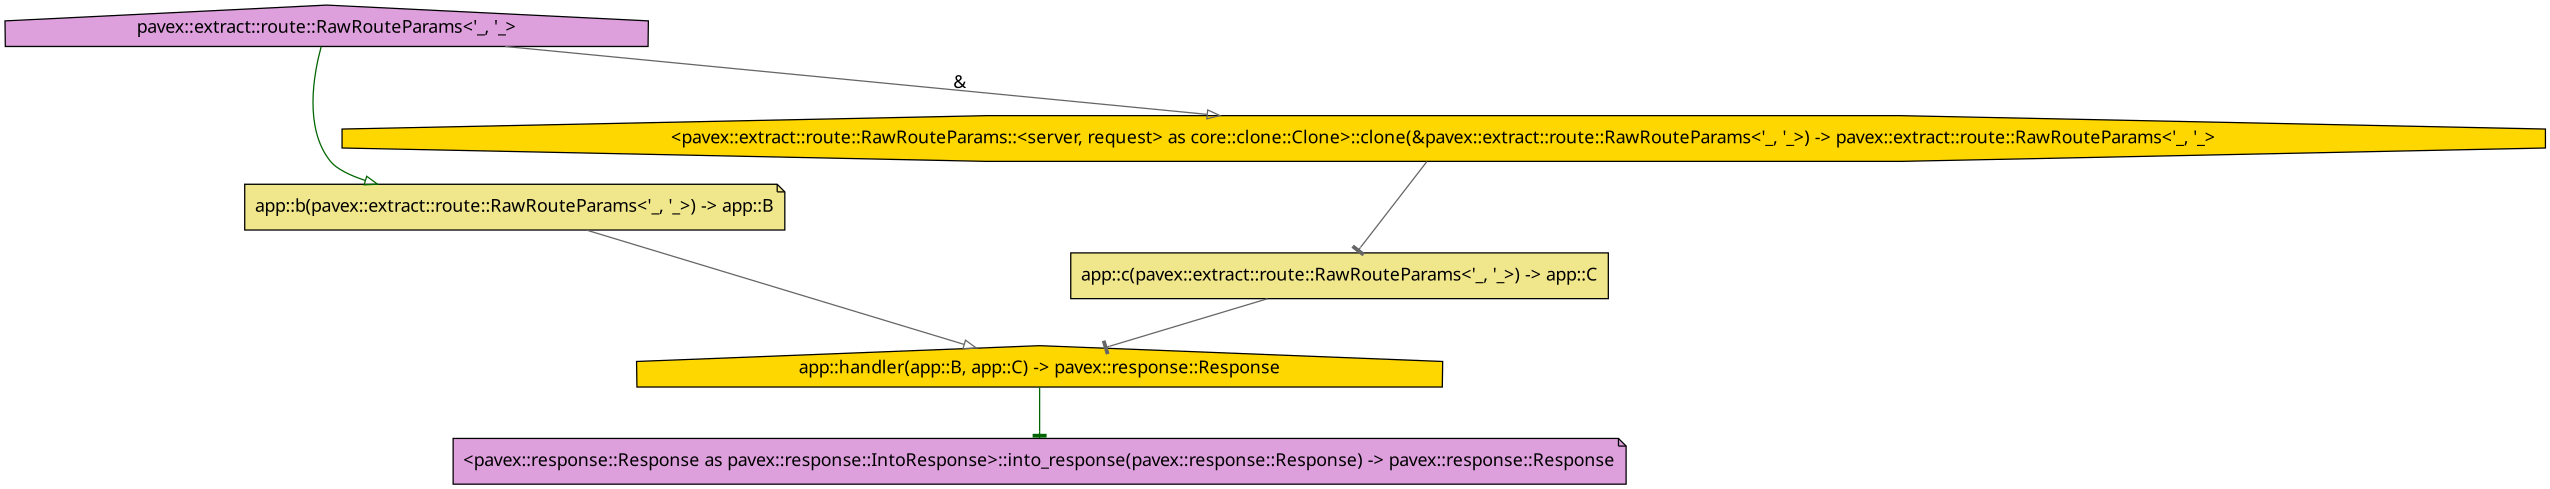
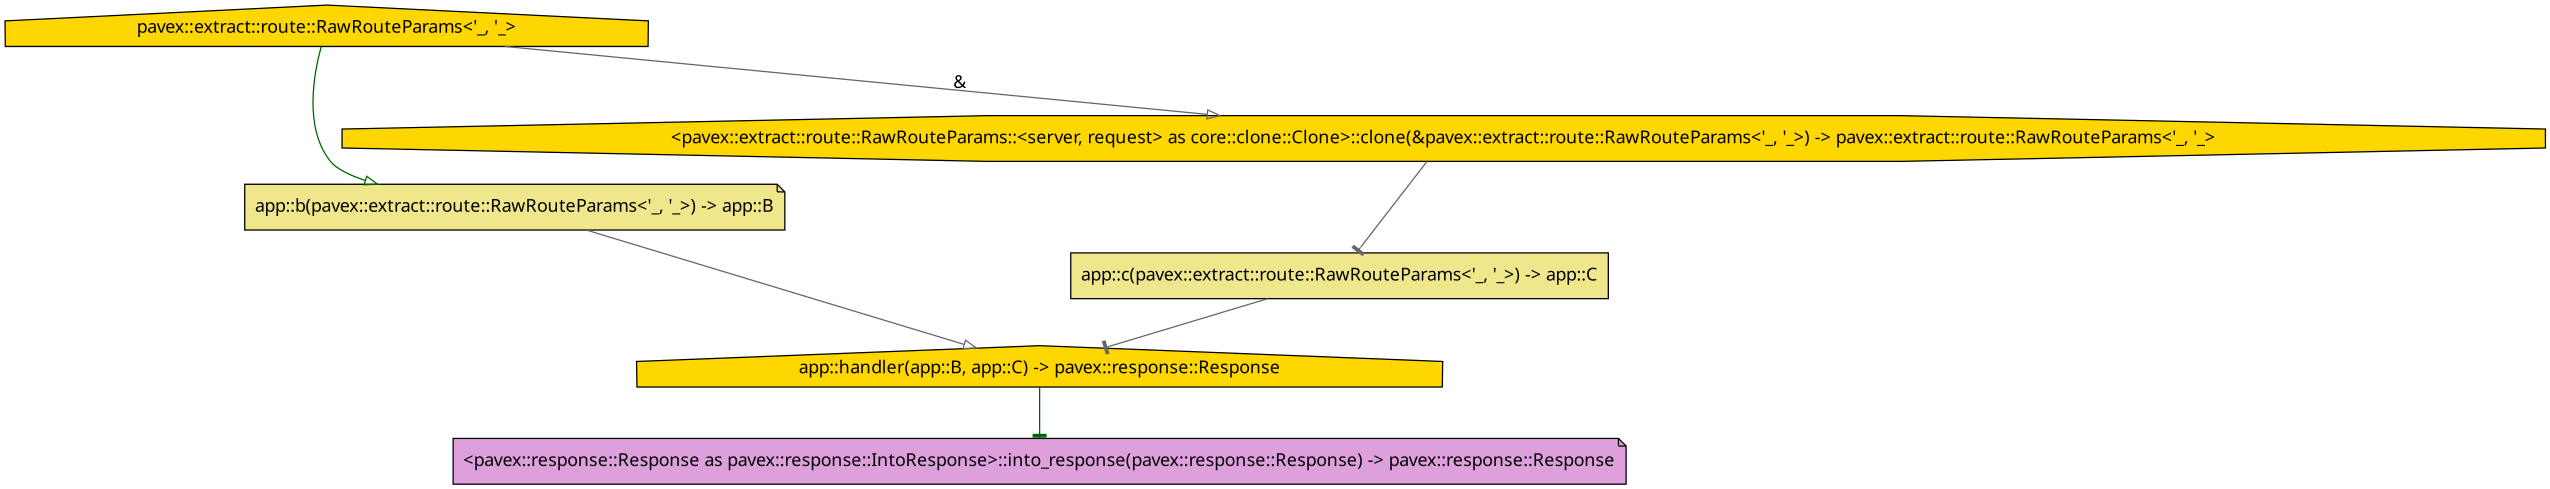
(327, 28) -> (327, 28)
